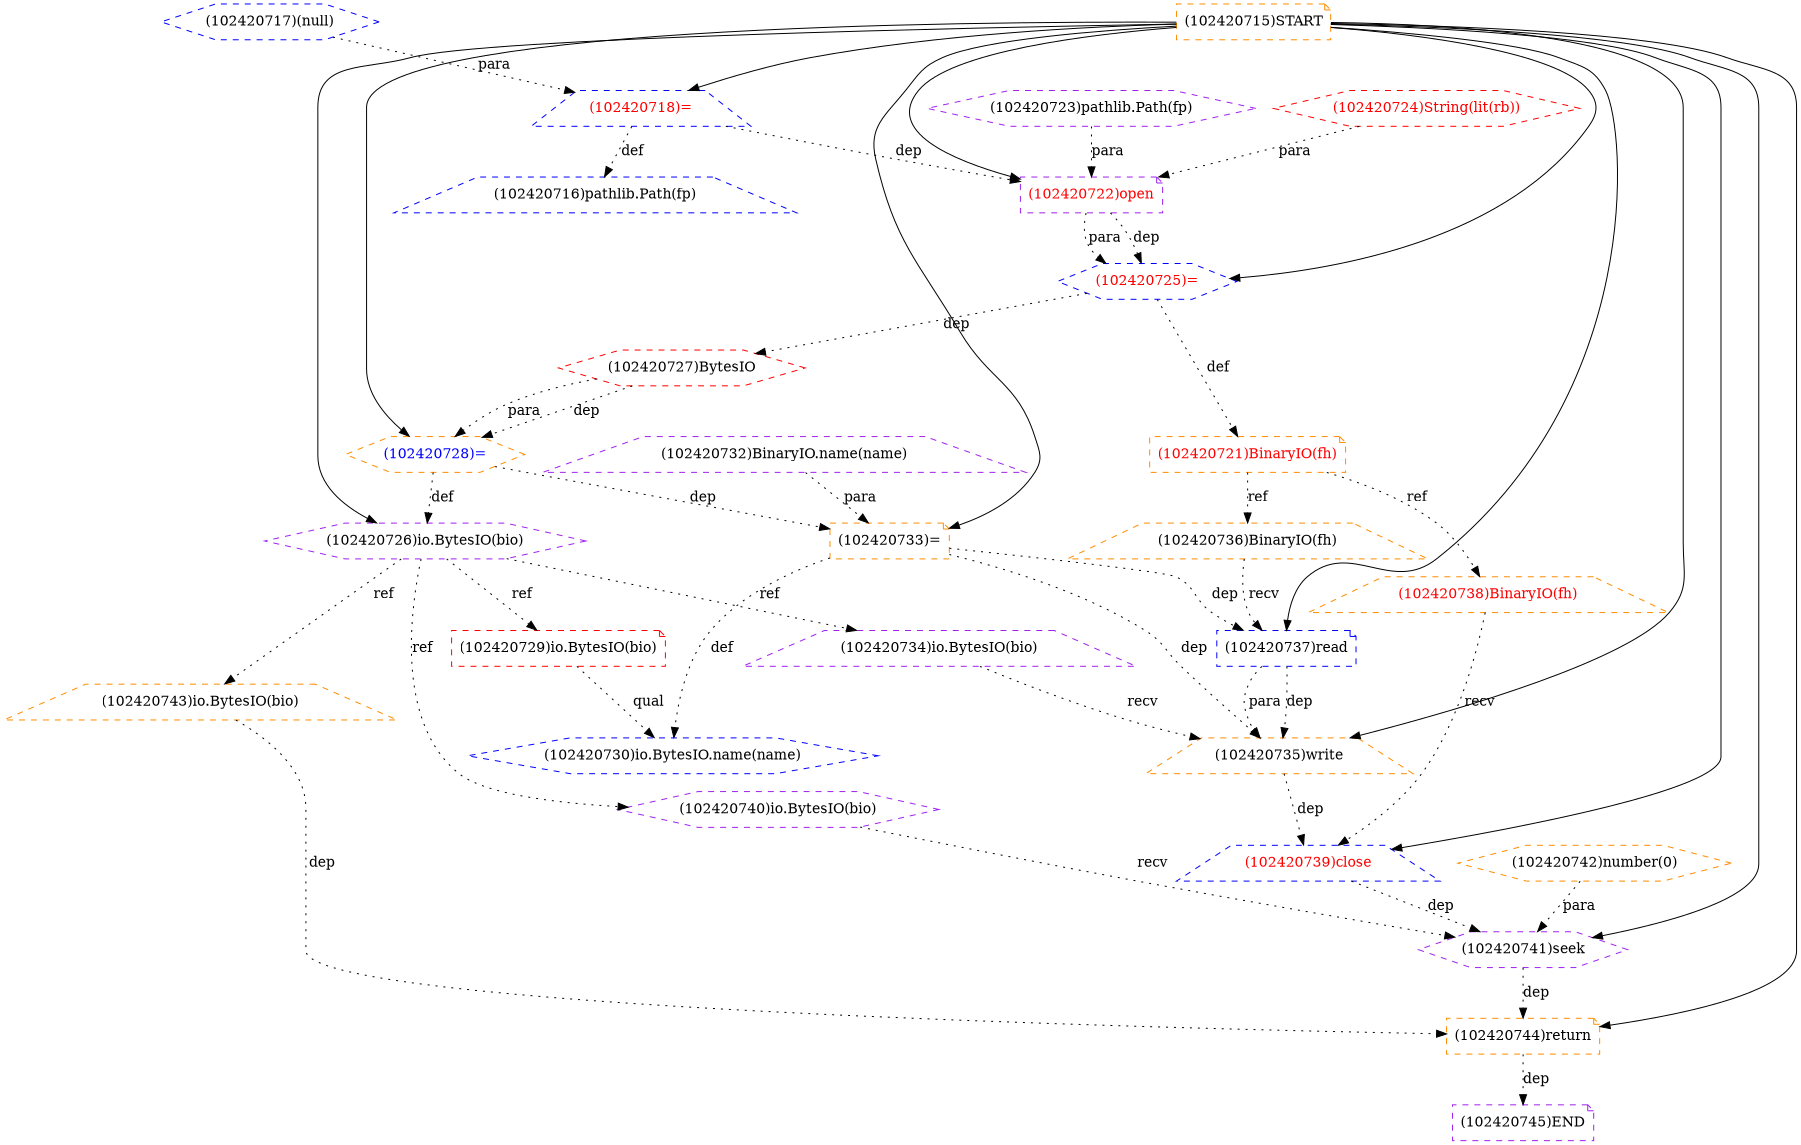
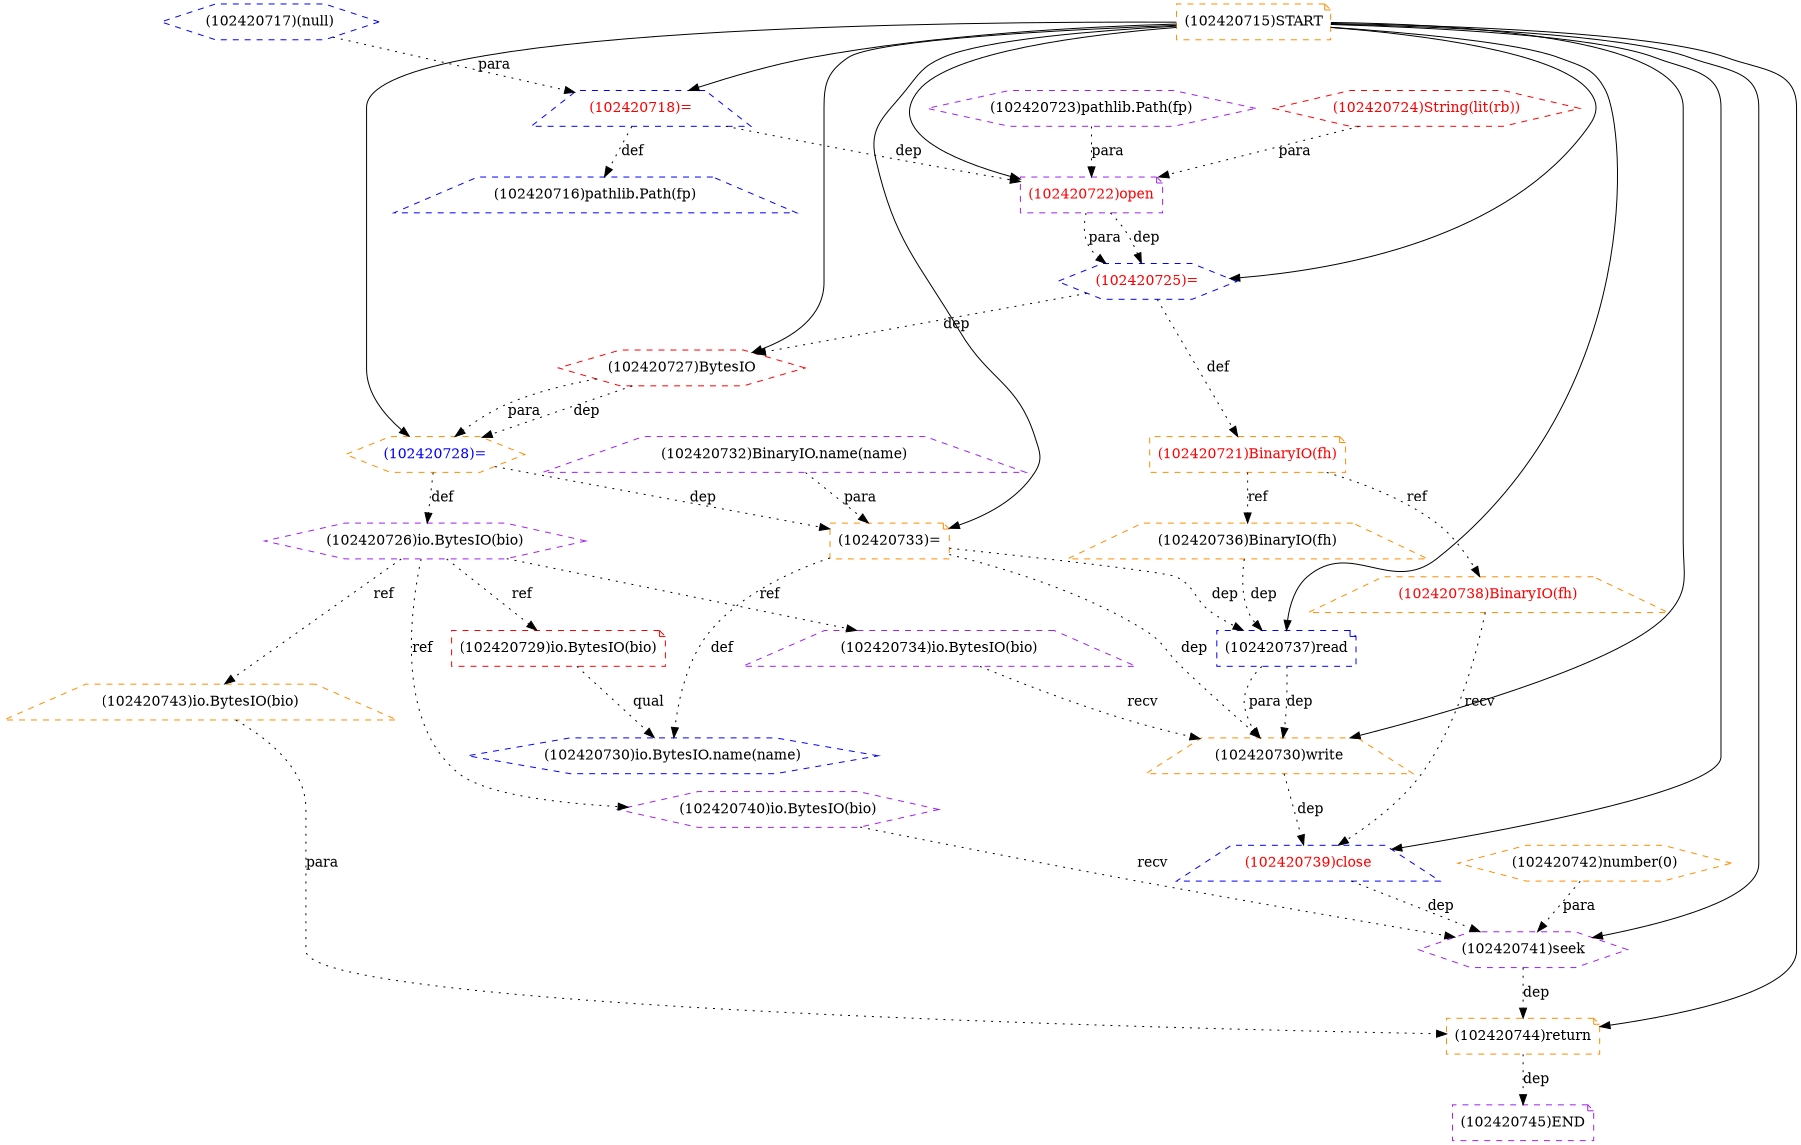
(486, 48) -> (848, 58)
(1264, 595) -> (1264, 595)
(1279, 756) -> (1279, 756)
(322, 863) -> (322, 863)
